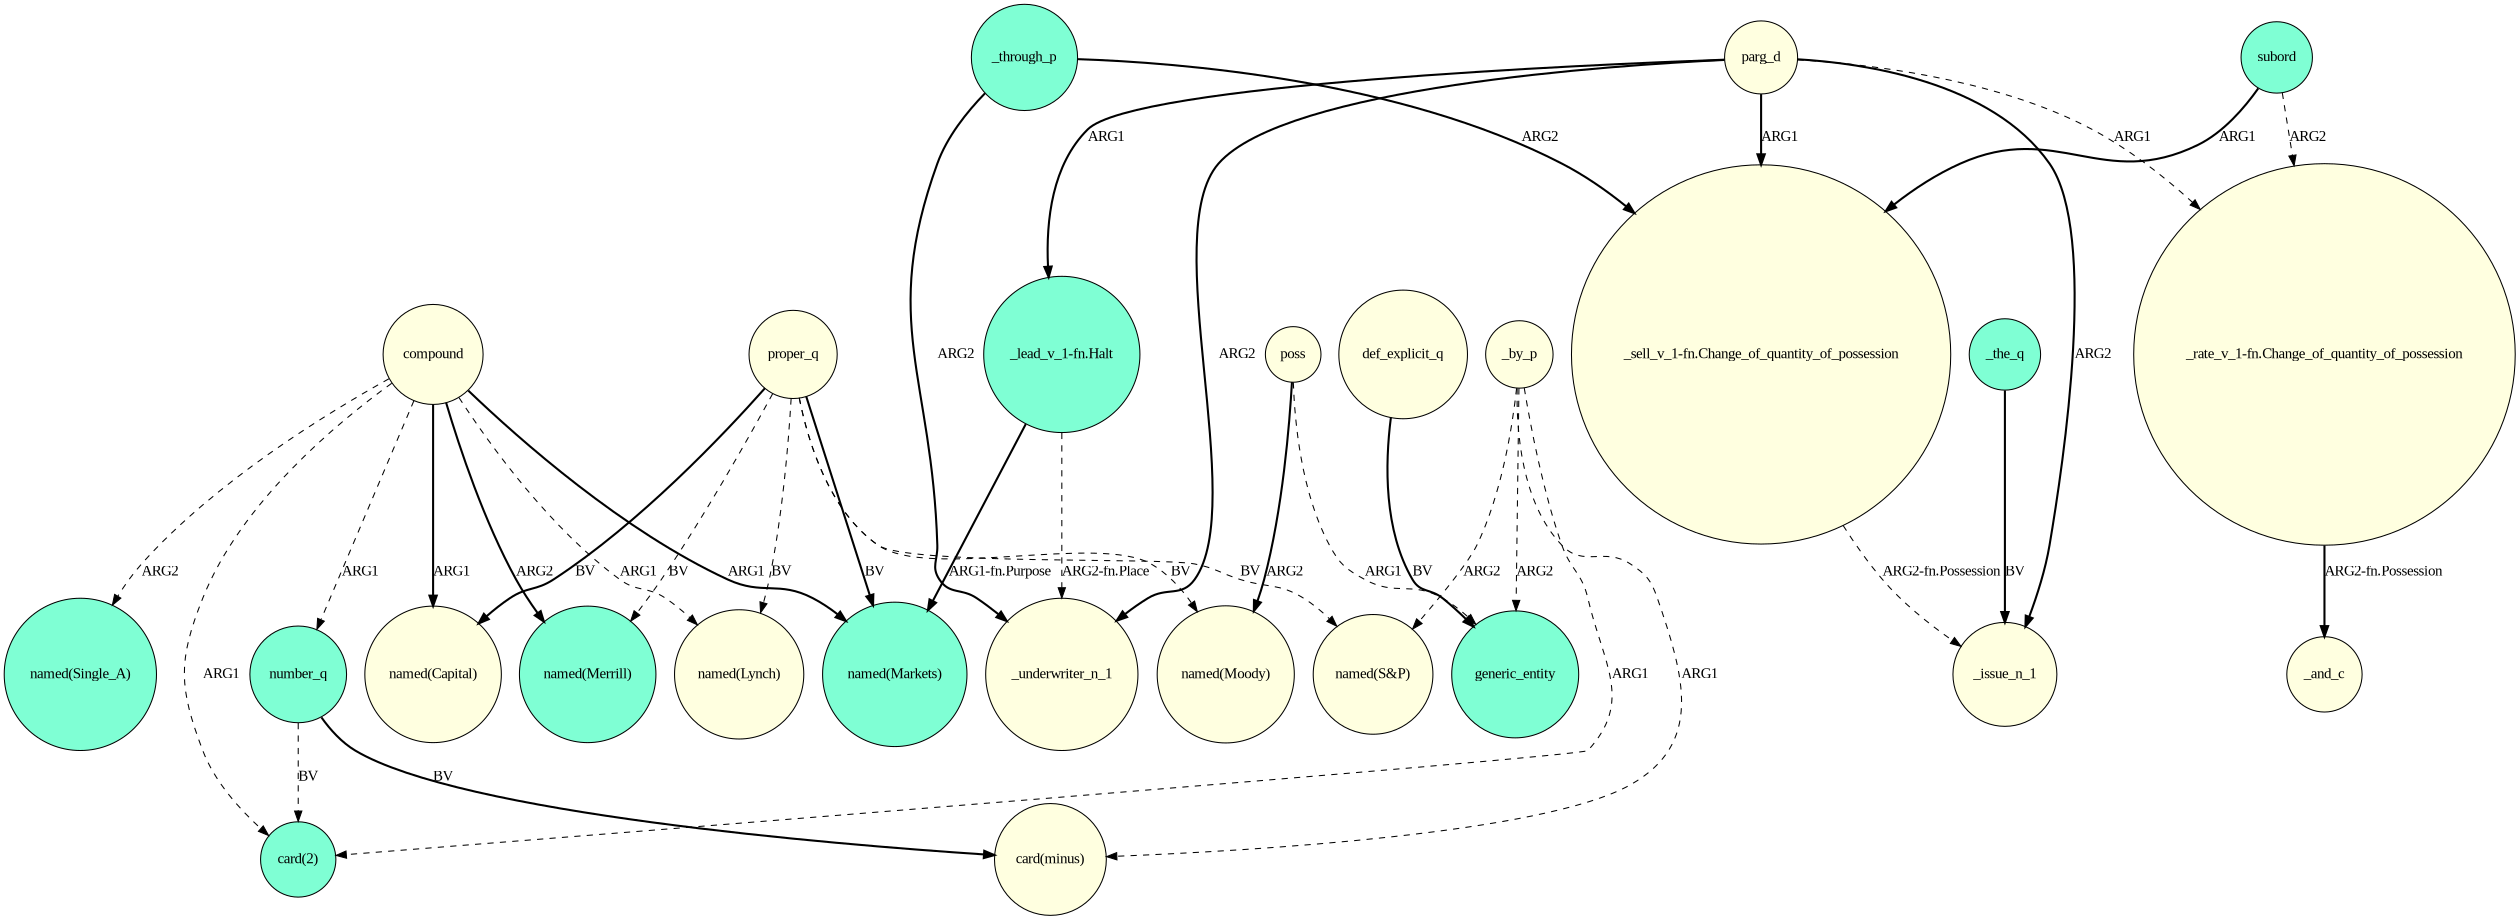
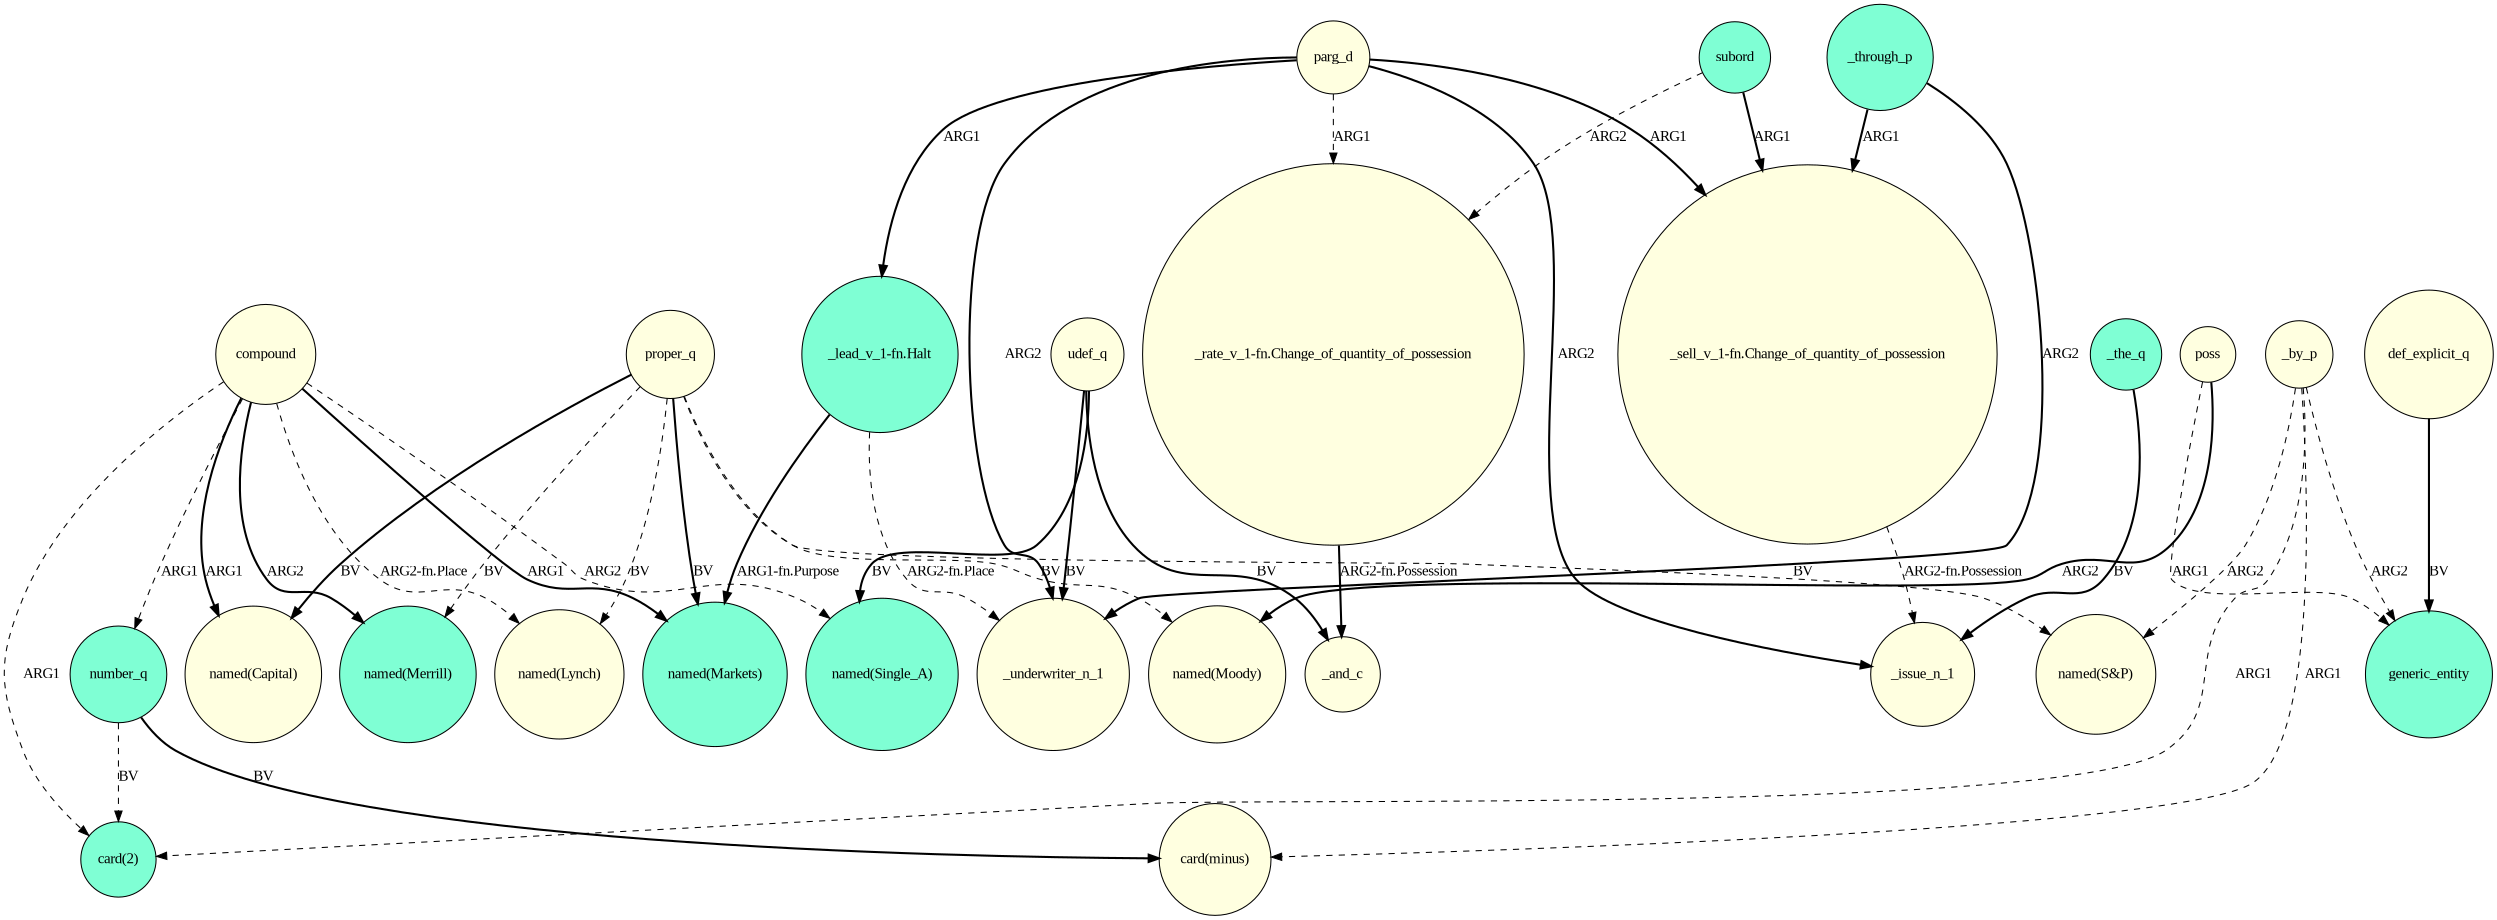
(1540, 137) -> (1881, 137)
none -> (1088, 354)
(639, 572) -> (424, 572)
